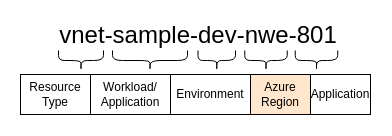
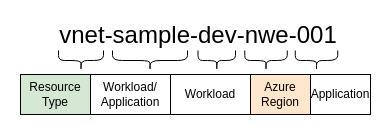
(199, 36) -> (199, 36)
(56, 95) -> (56, 95)
(211, 95) -> (211, 95)
